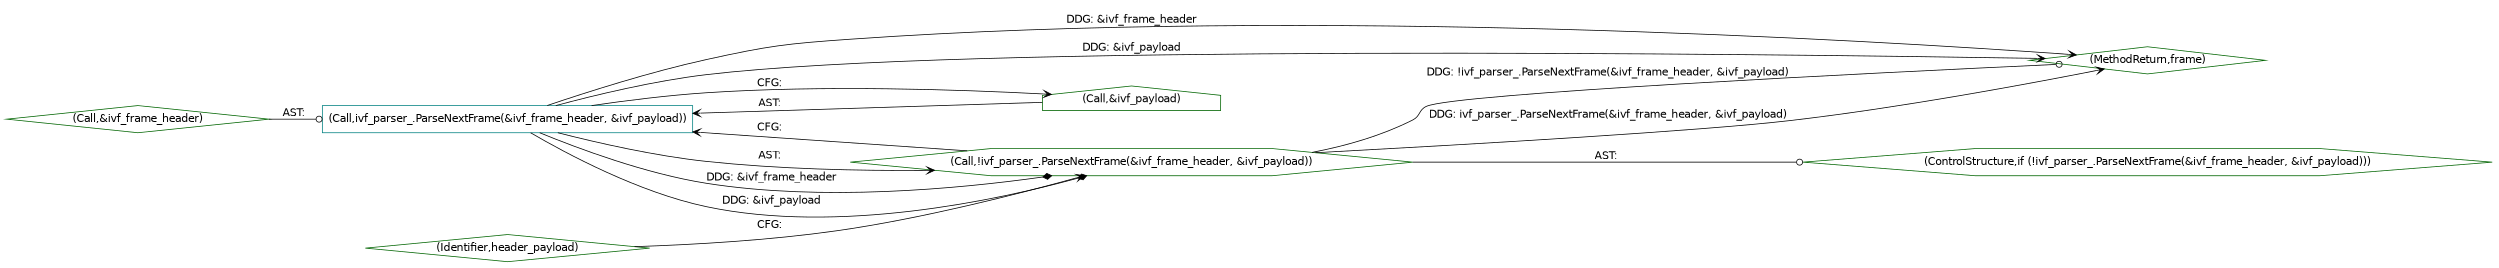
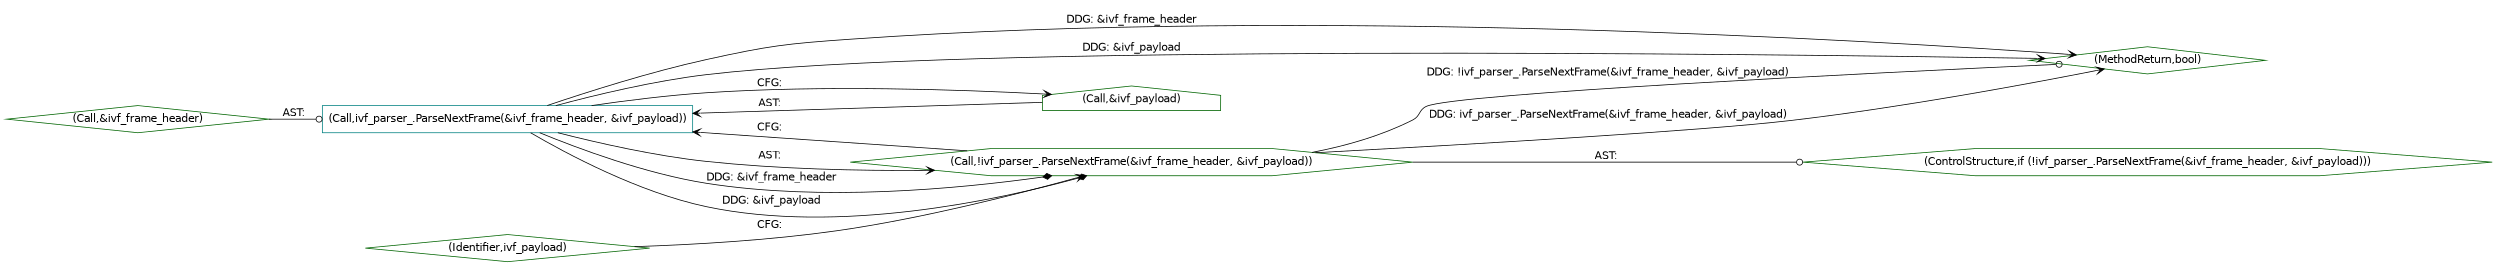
(2147, 60) -> (2147, 60)
(508, 248) -> (508, 248)
